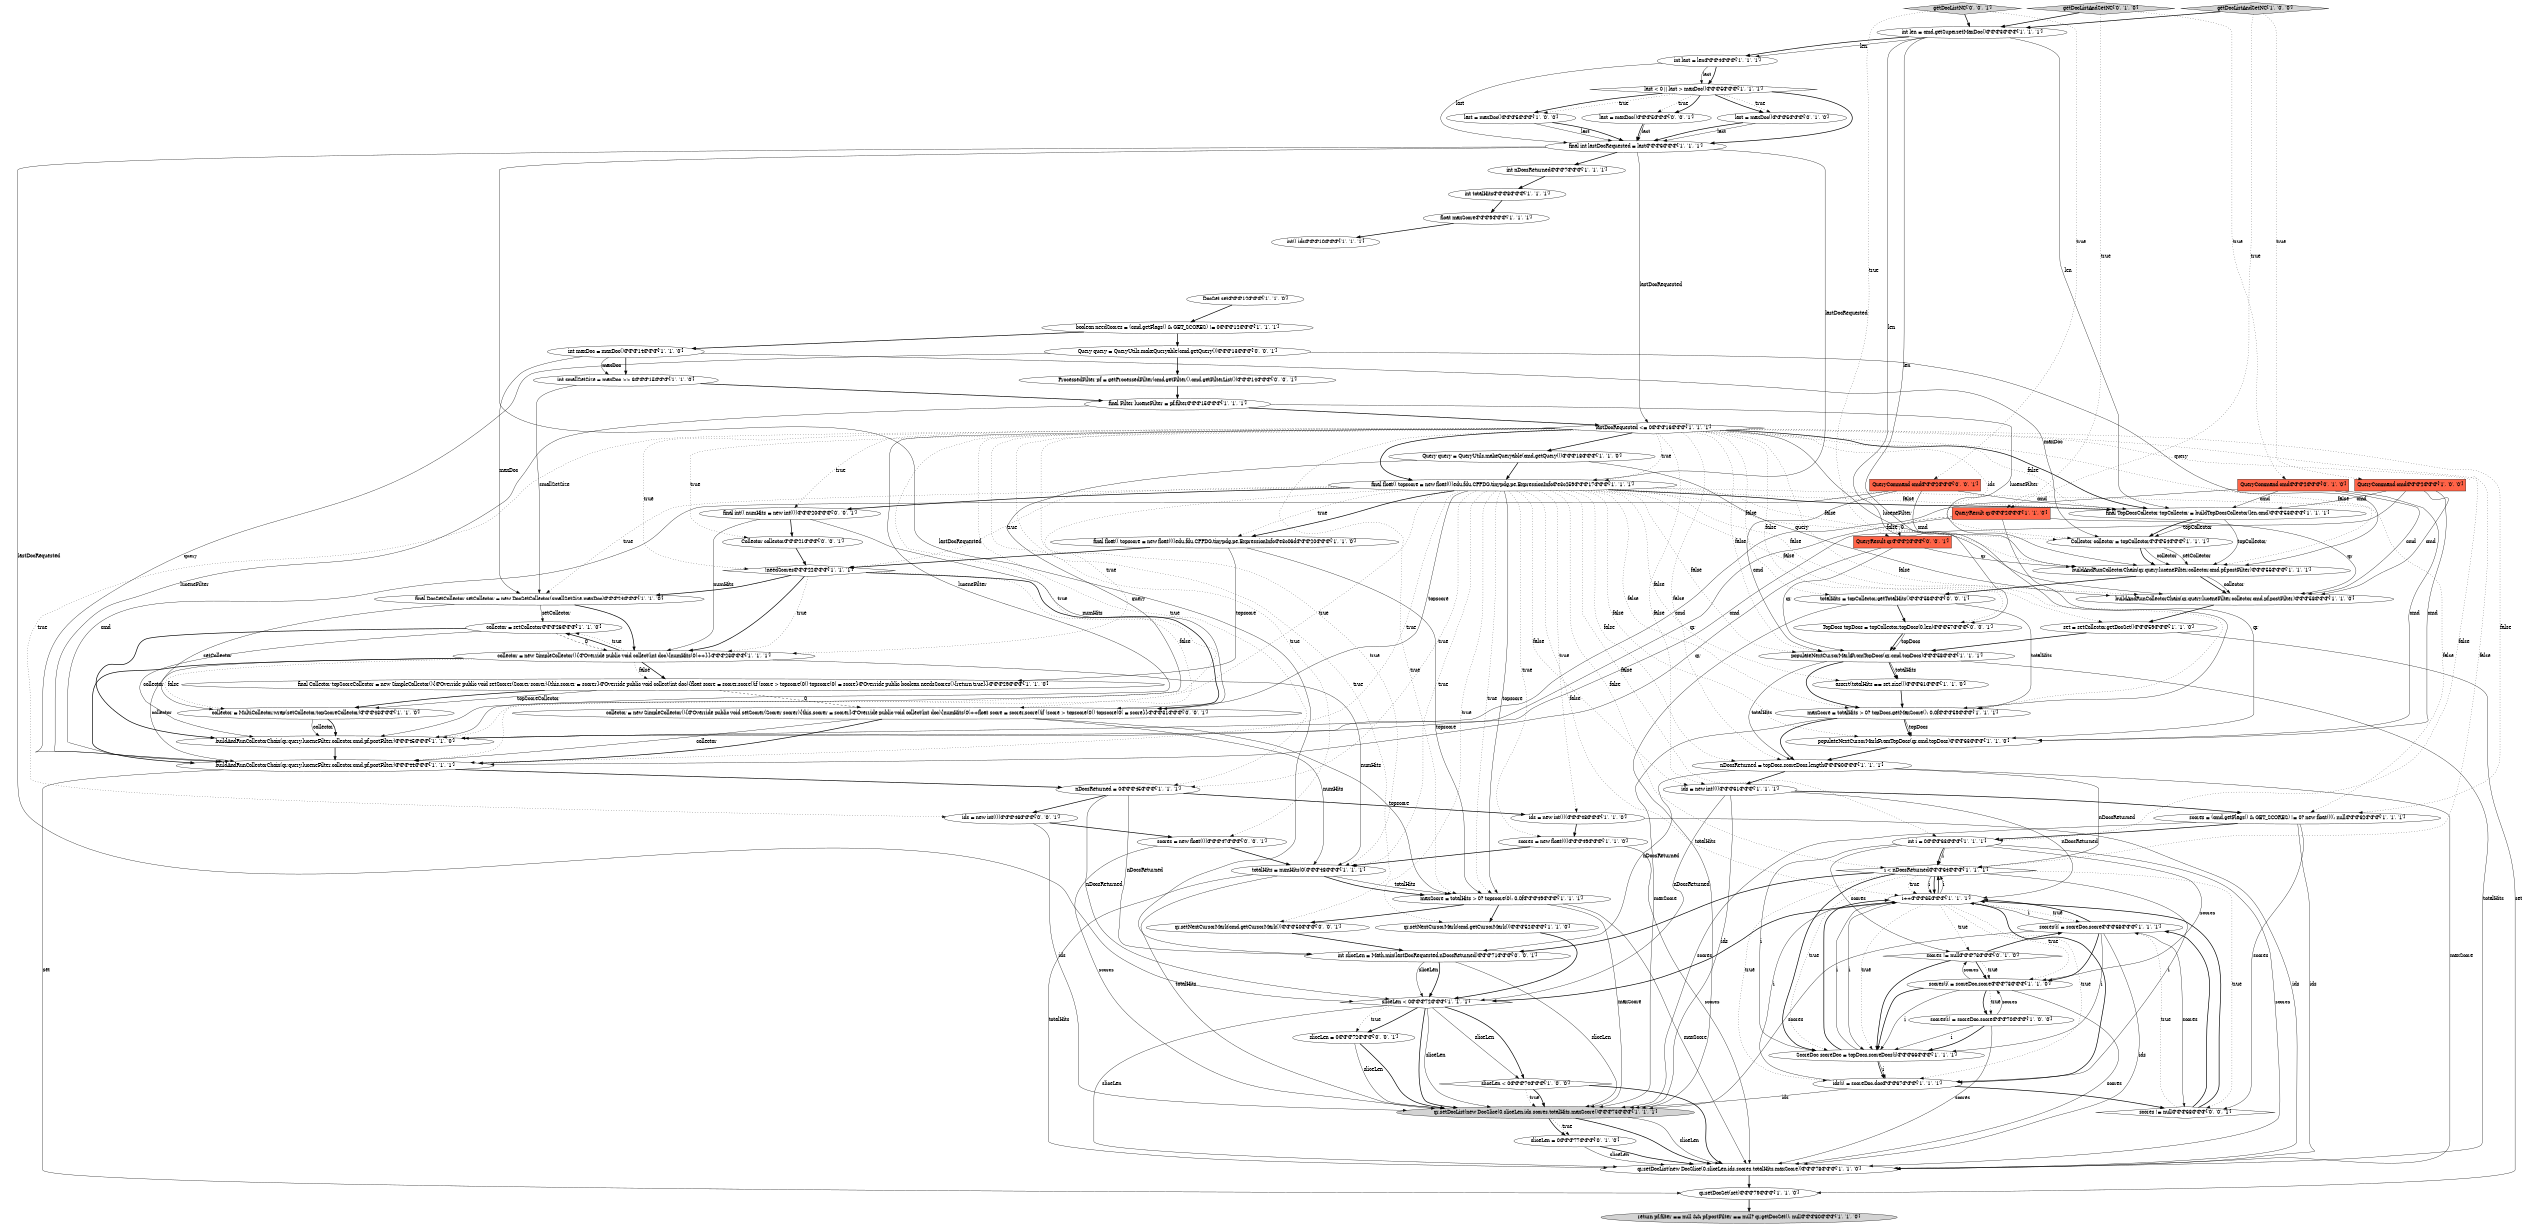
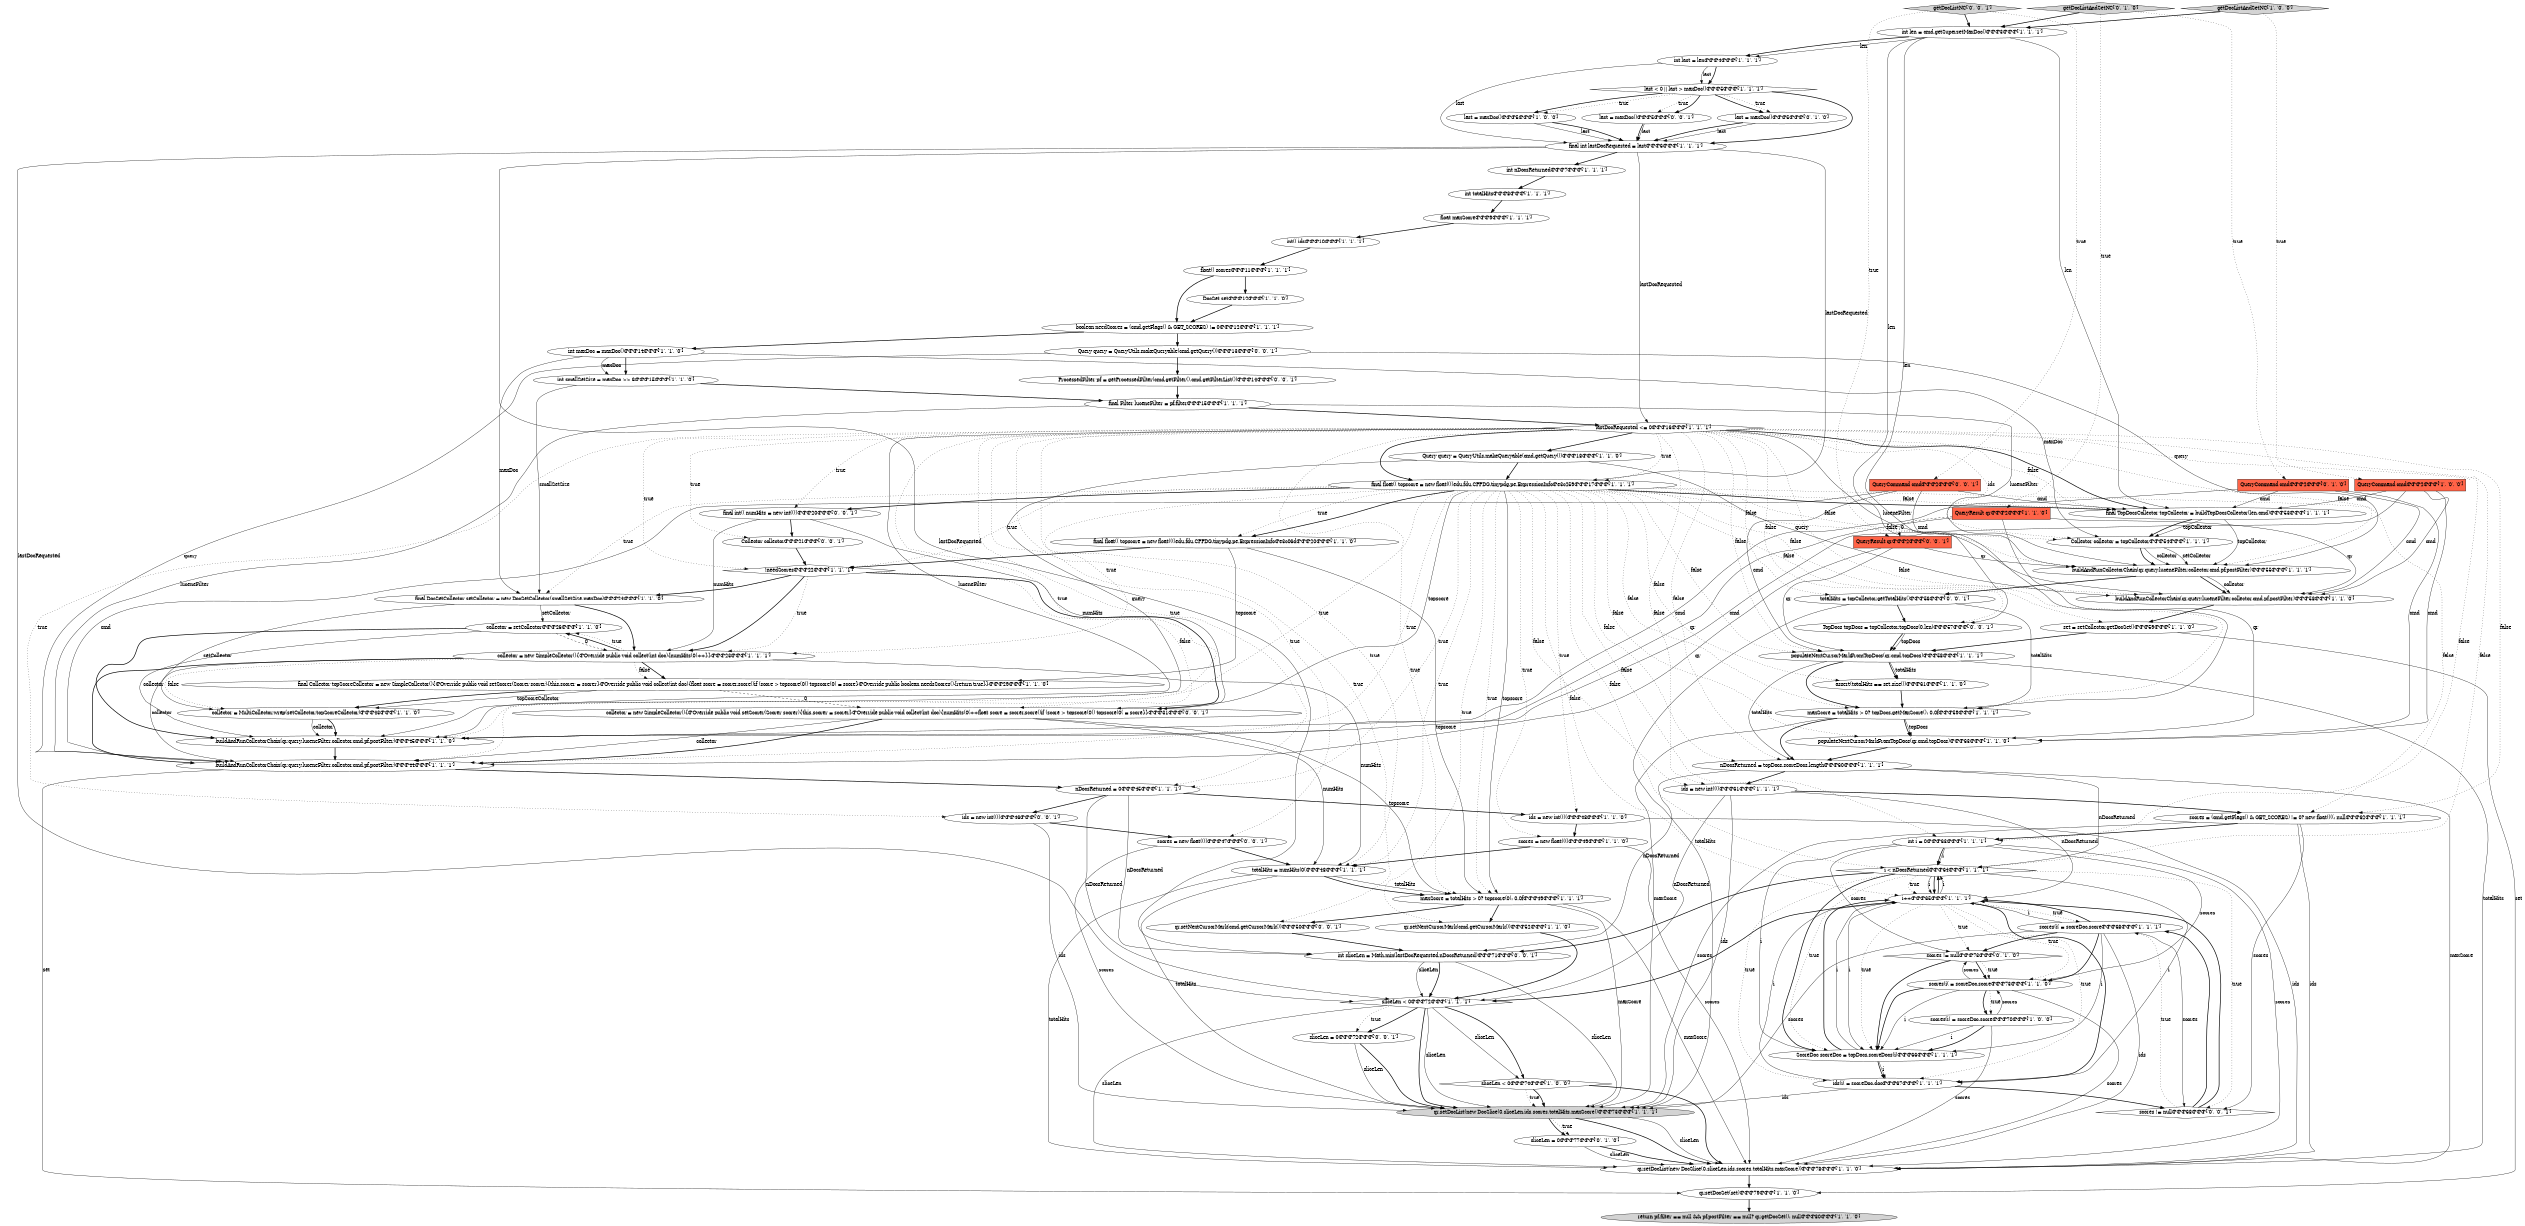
none -> (1245, 271)
(2249, 333) -> none
(2019, 941) -> (2016, 941)
